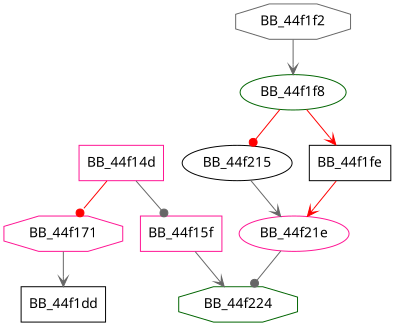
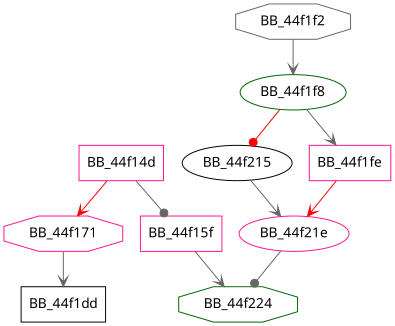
(318, 123) -> (318, 123)
(350, 163) -> (350, 163)
(95, 195) -> (95, 195)
